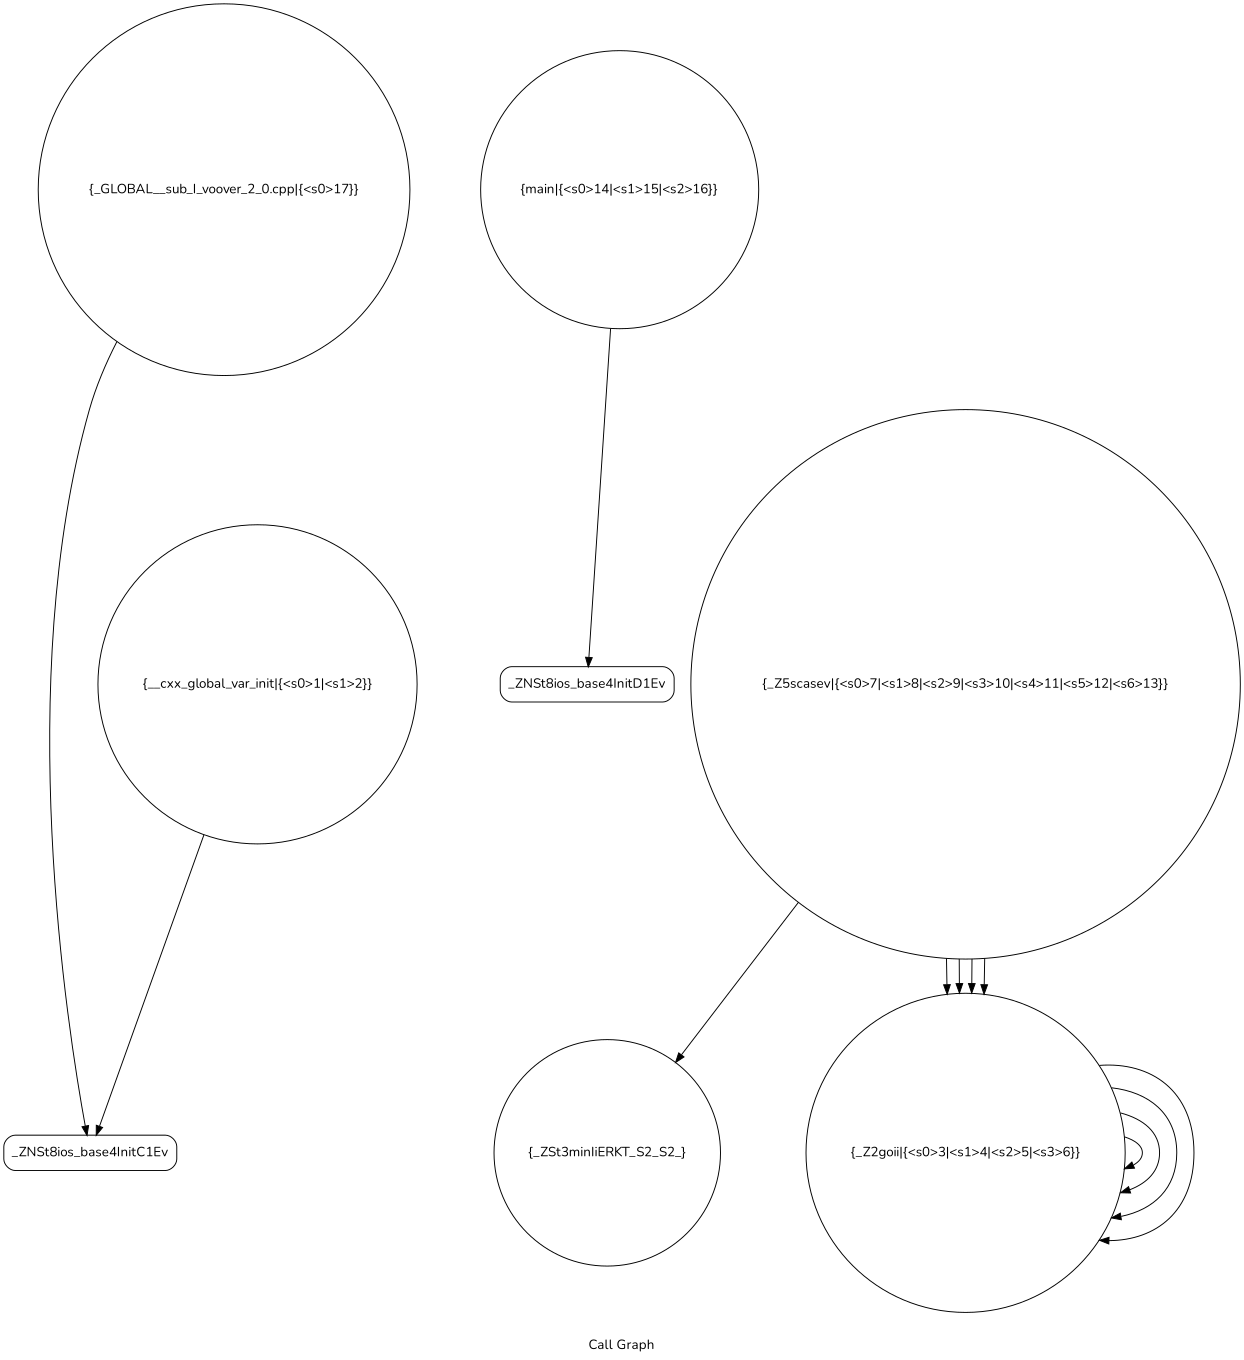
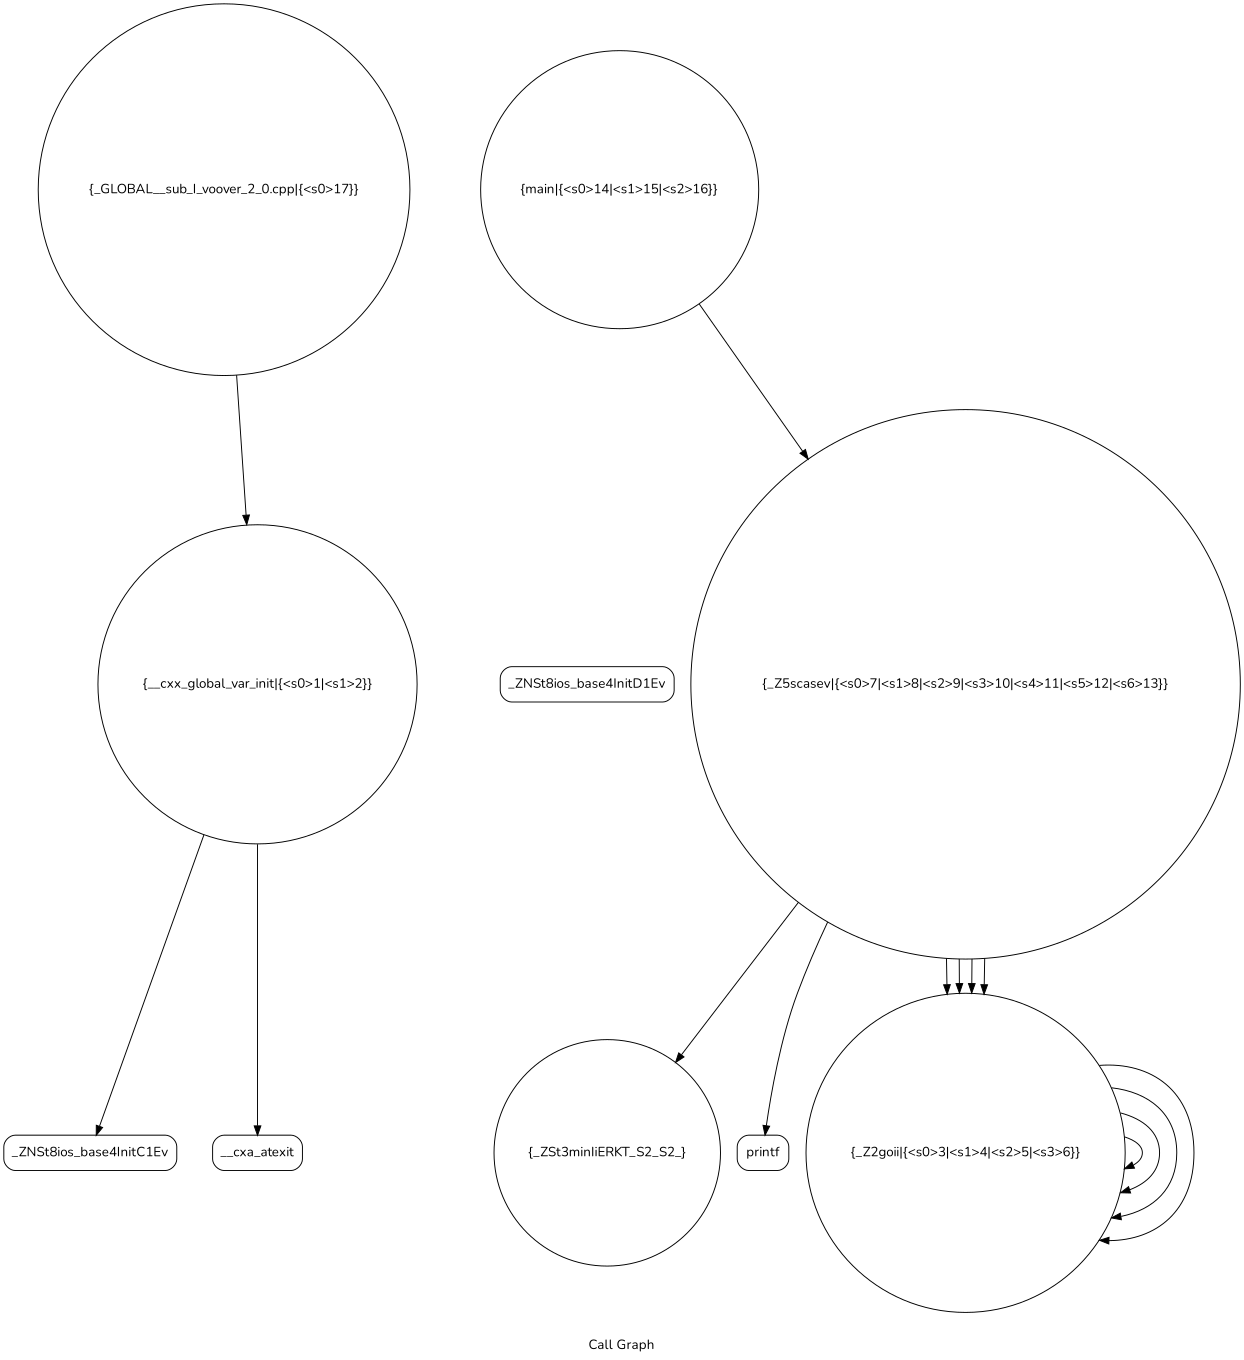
(600, 493) -> (751, 378)
(50, 730) -> (241, 445)
none -> (258, 1153)
none -> (763, 1153)
